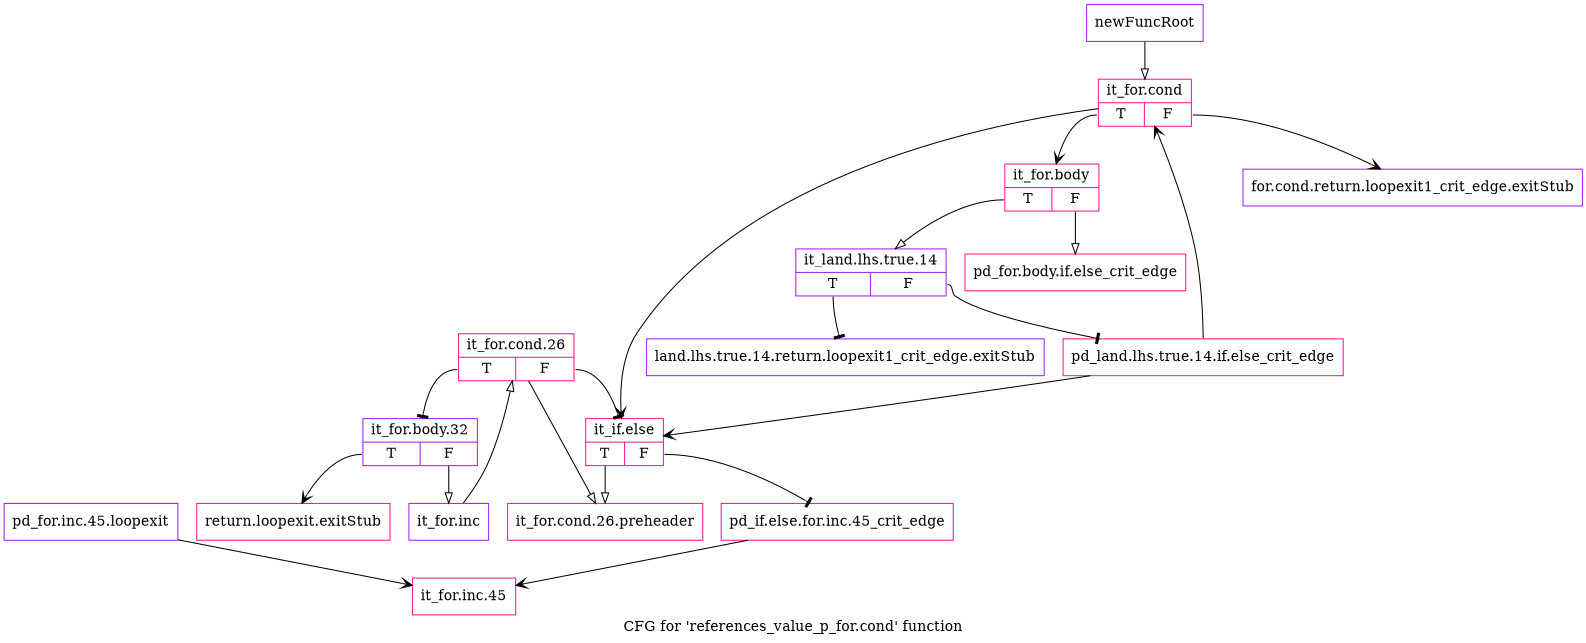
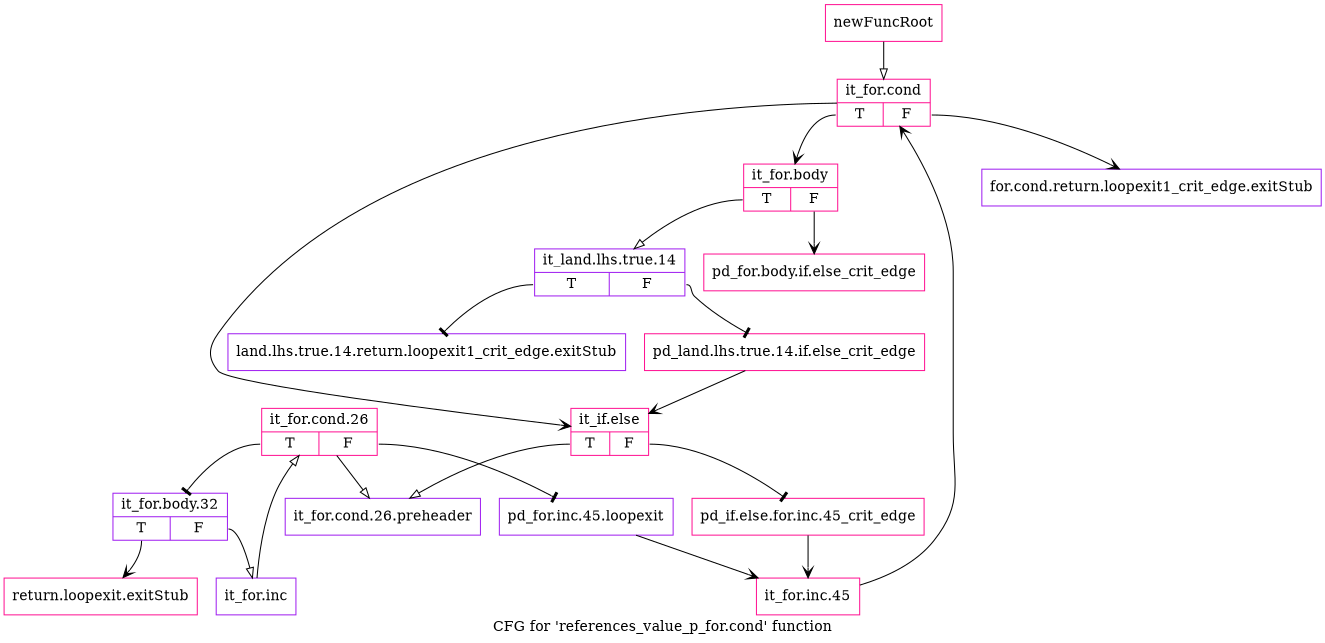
(1145, 23) -> (884, 23)
(1075, 228) -> (814, 228)
(1192, 235) -> (953, 379)
(603, 385) -> (468, 460)
(605, 522) -> (383, 517)
